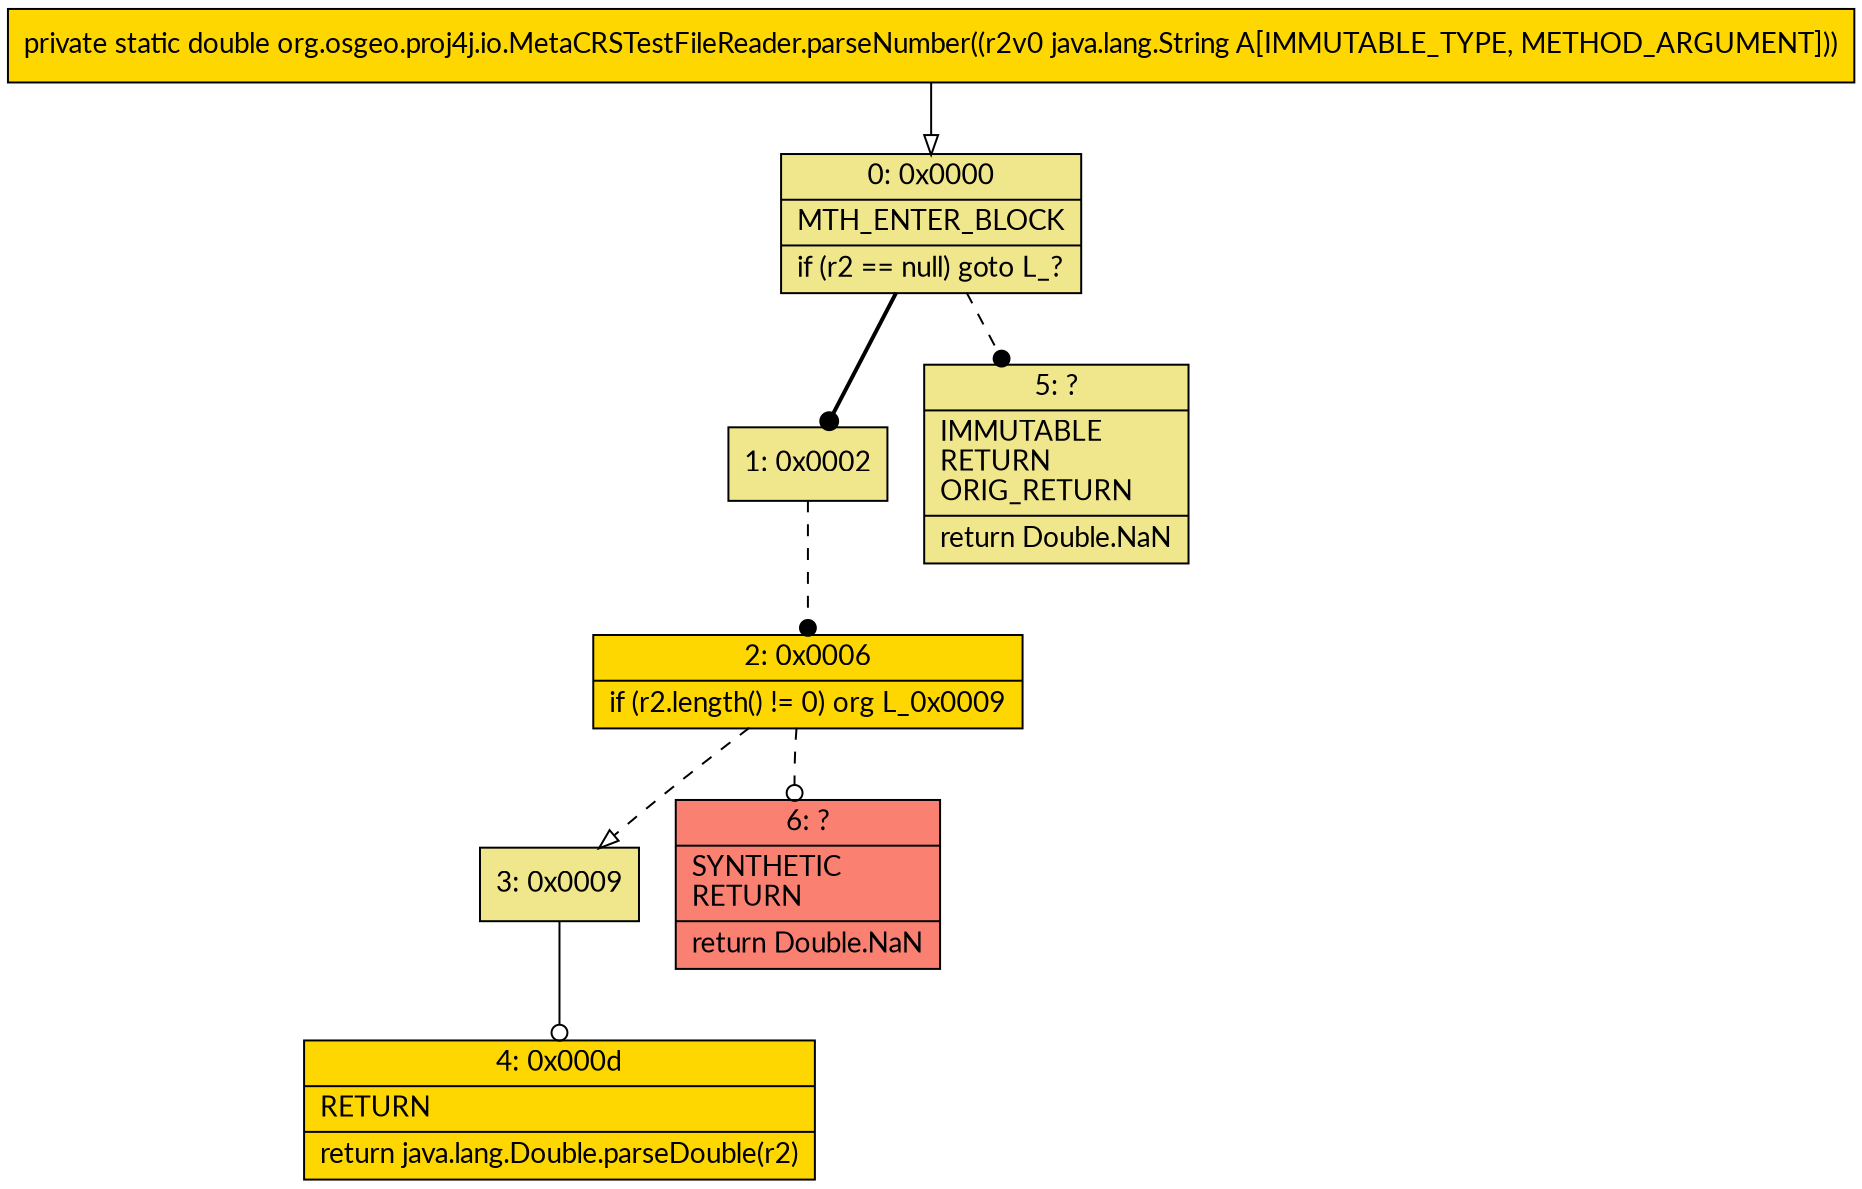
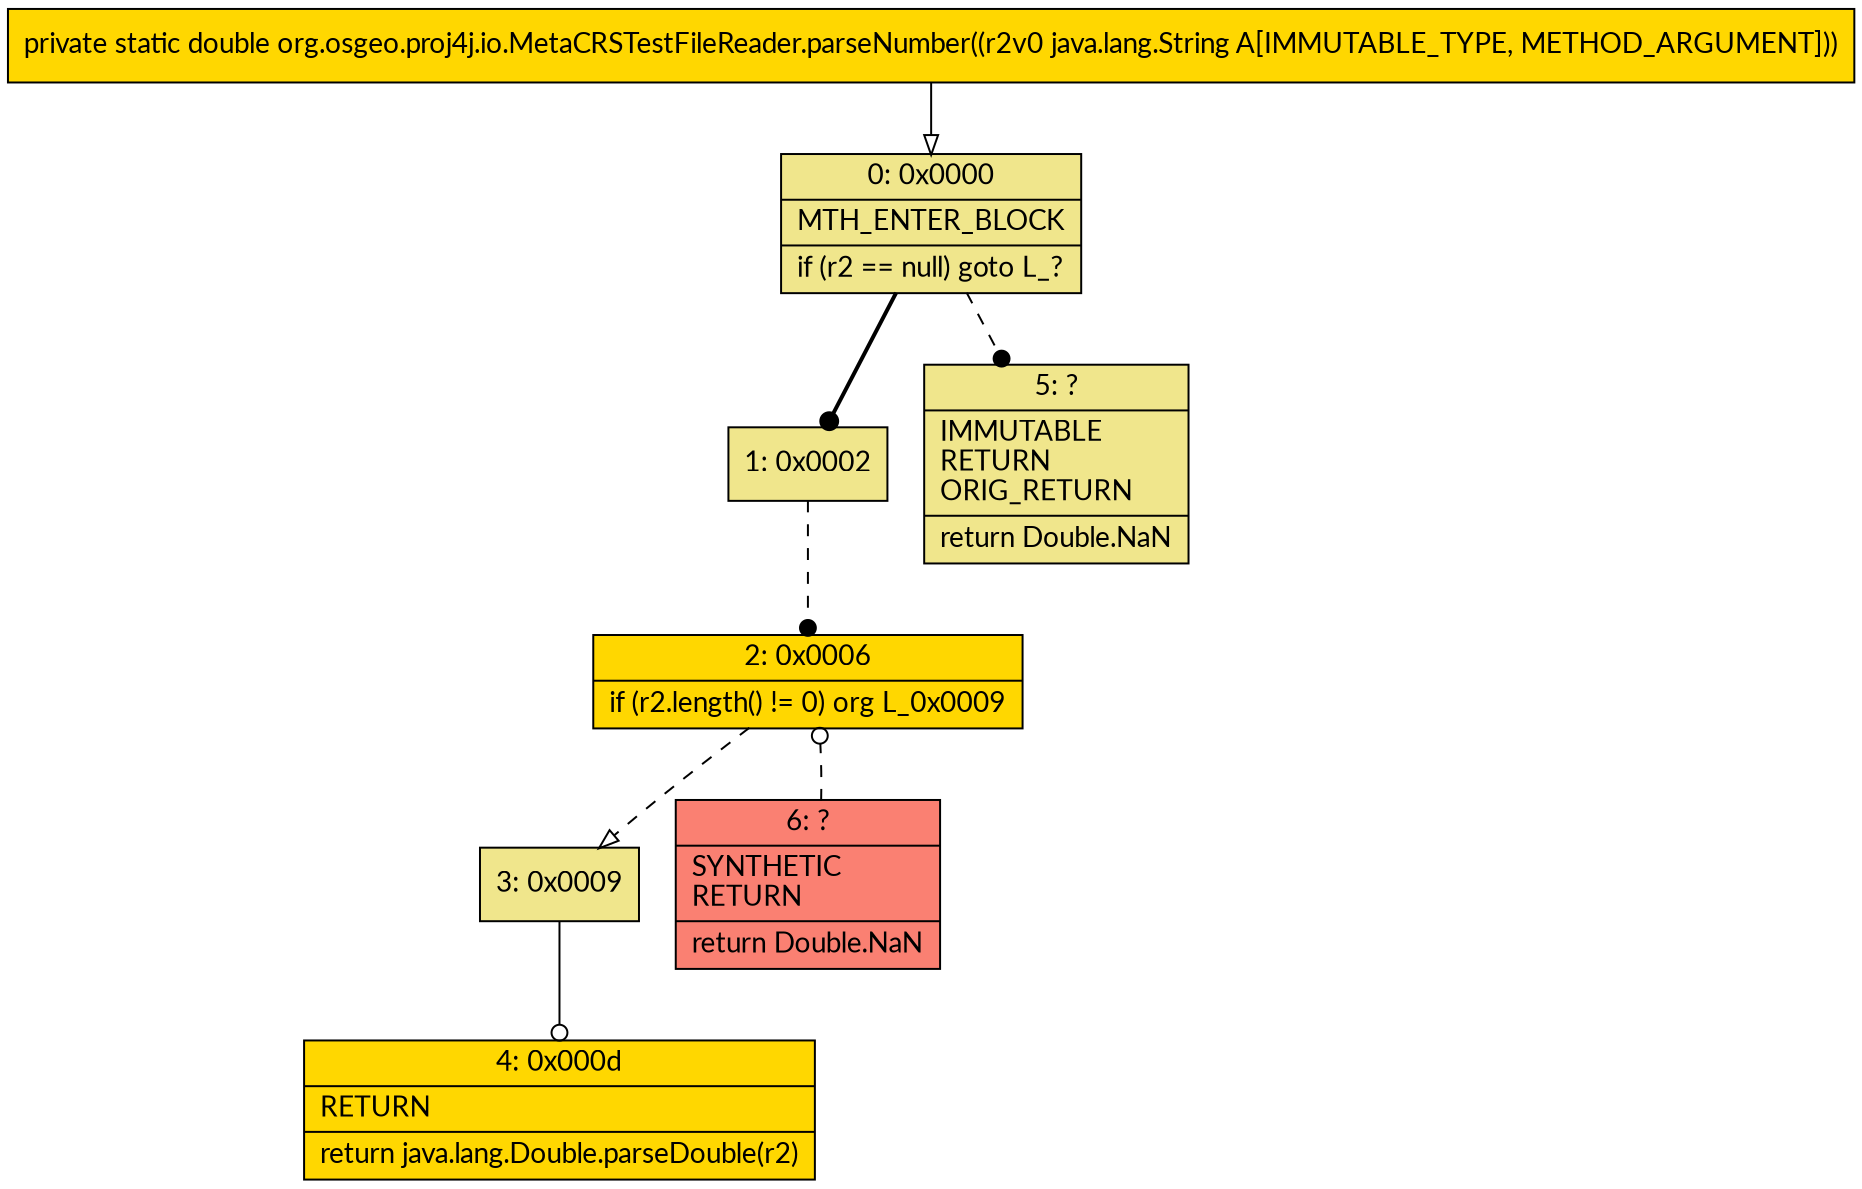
(795, 756) -> (821, 772)
